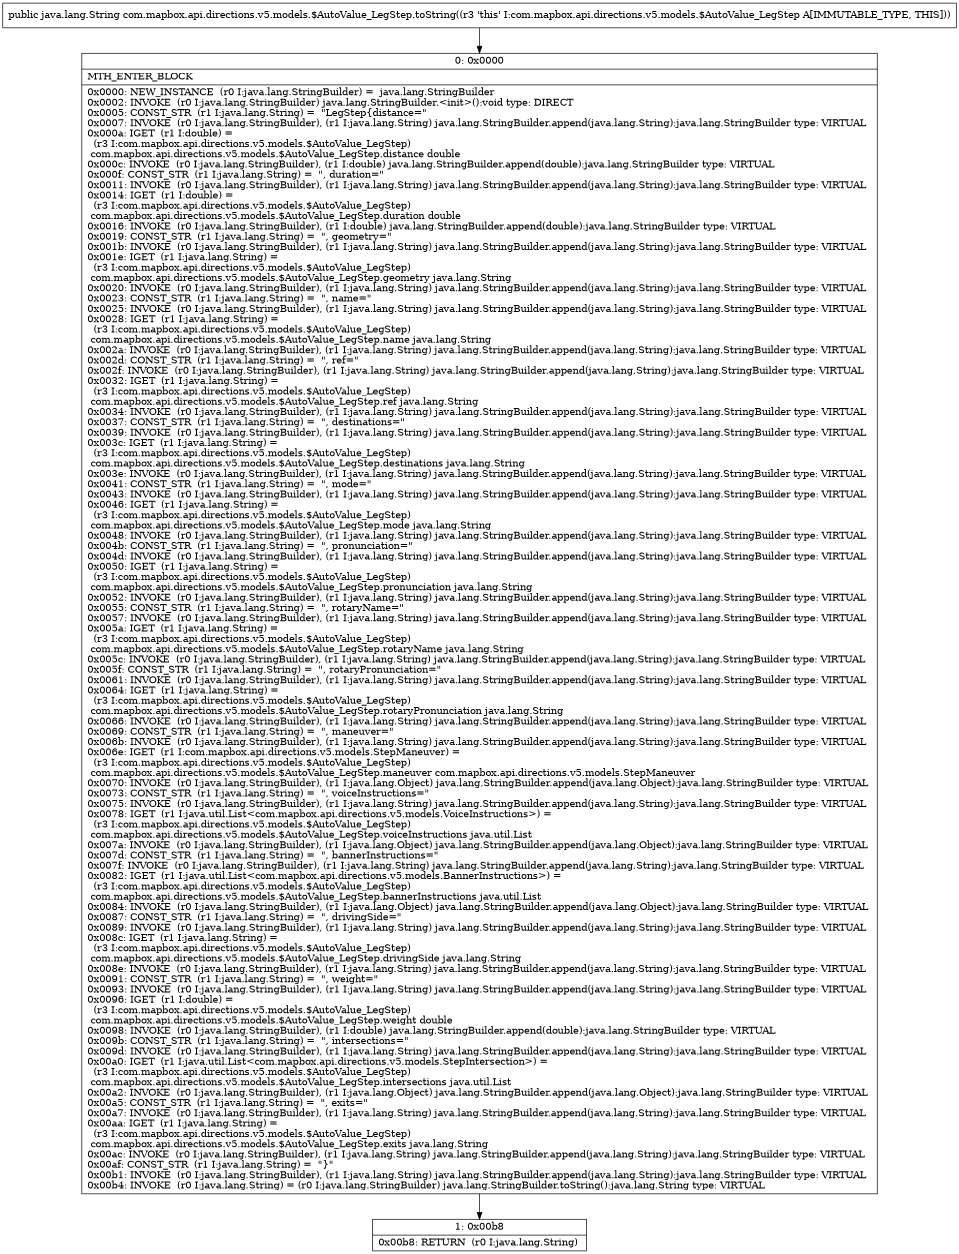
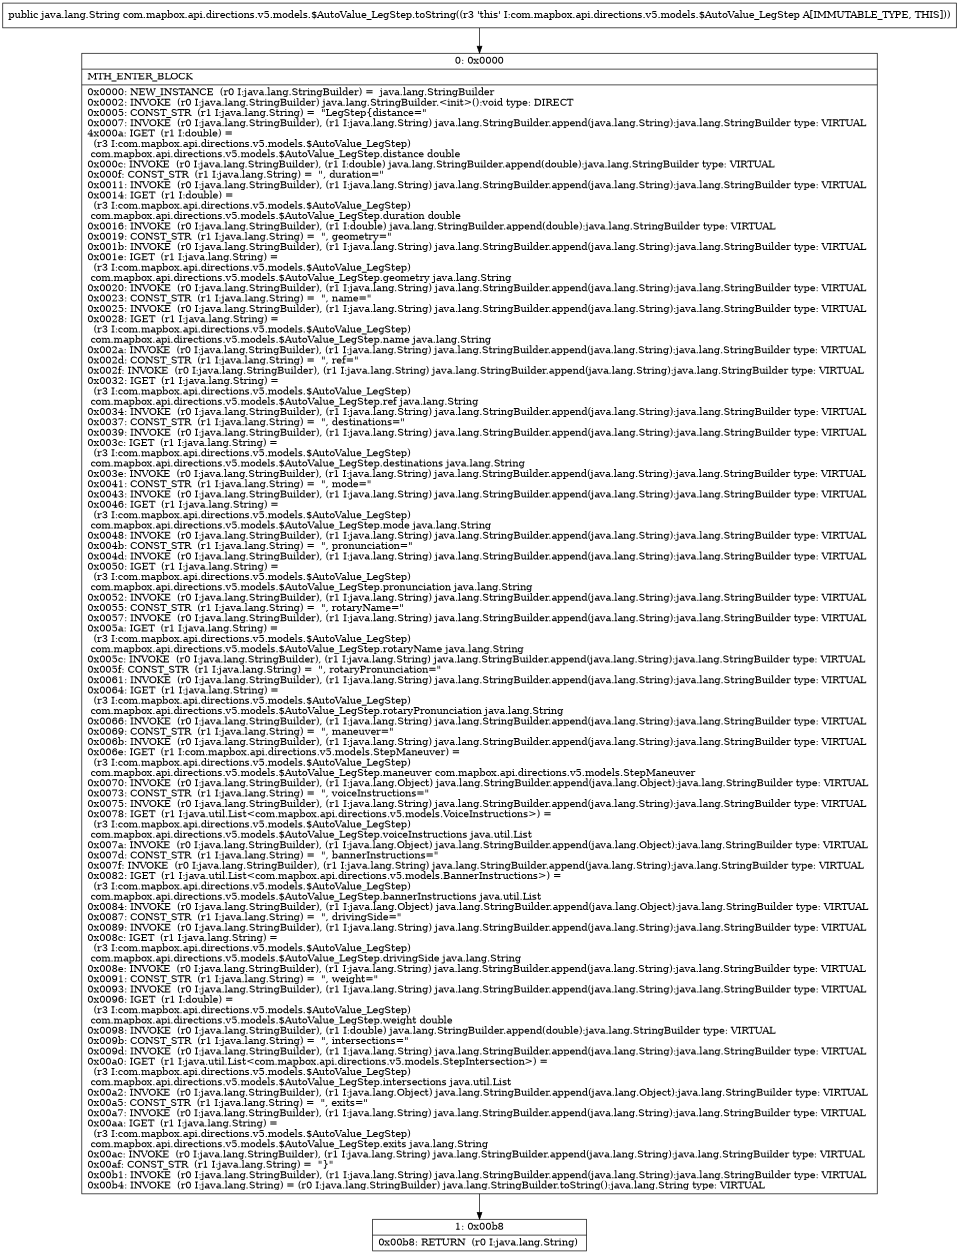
(162, 134) -> (162, 134)
